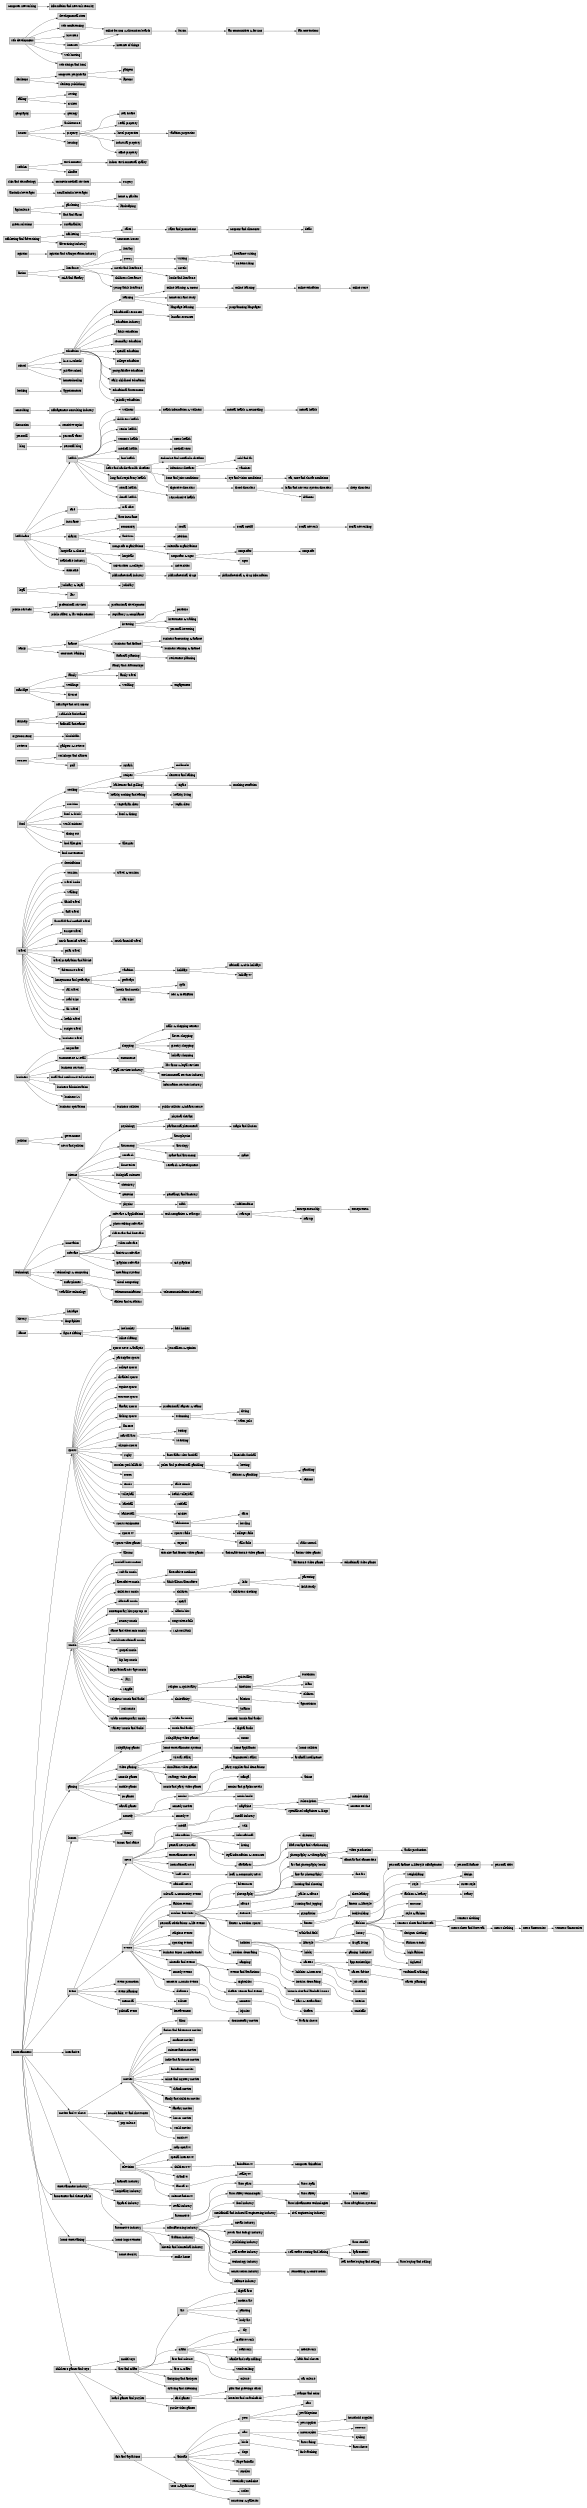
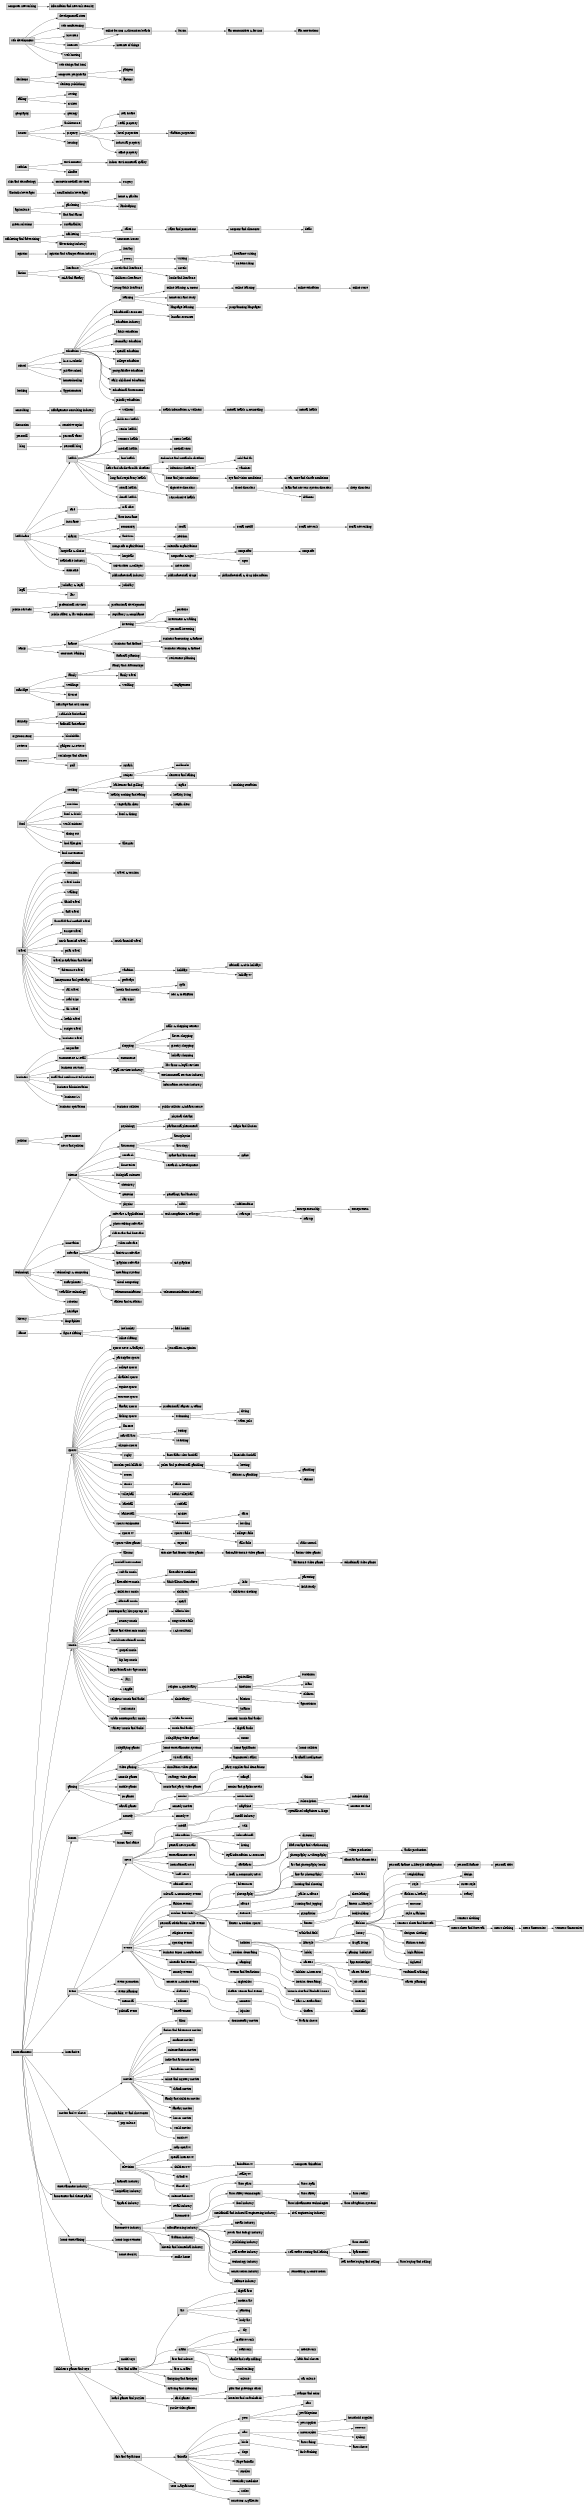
none -> (72, 1302)
(209, 1978) -> (216, 1962)
